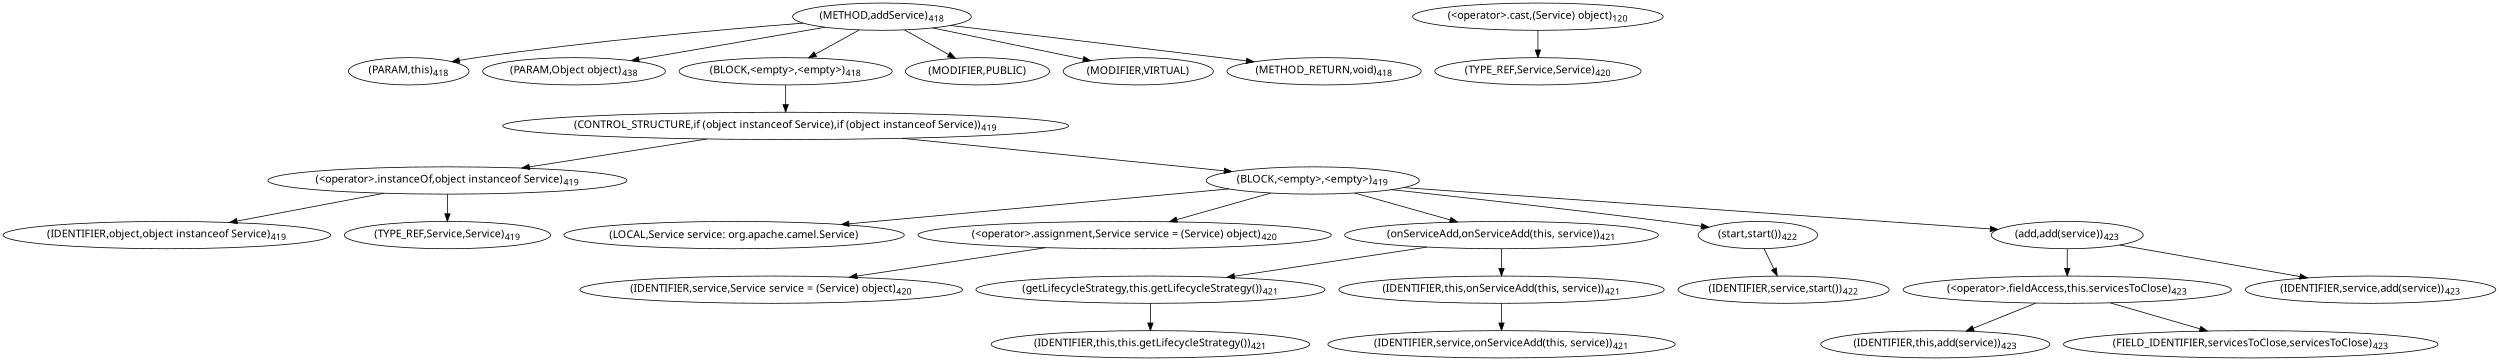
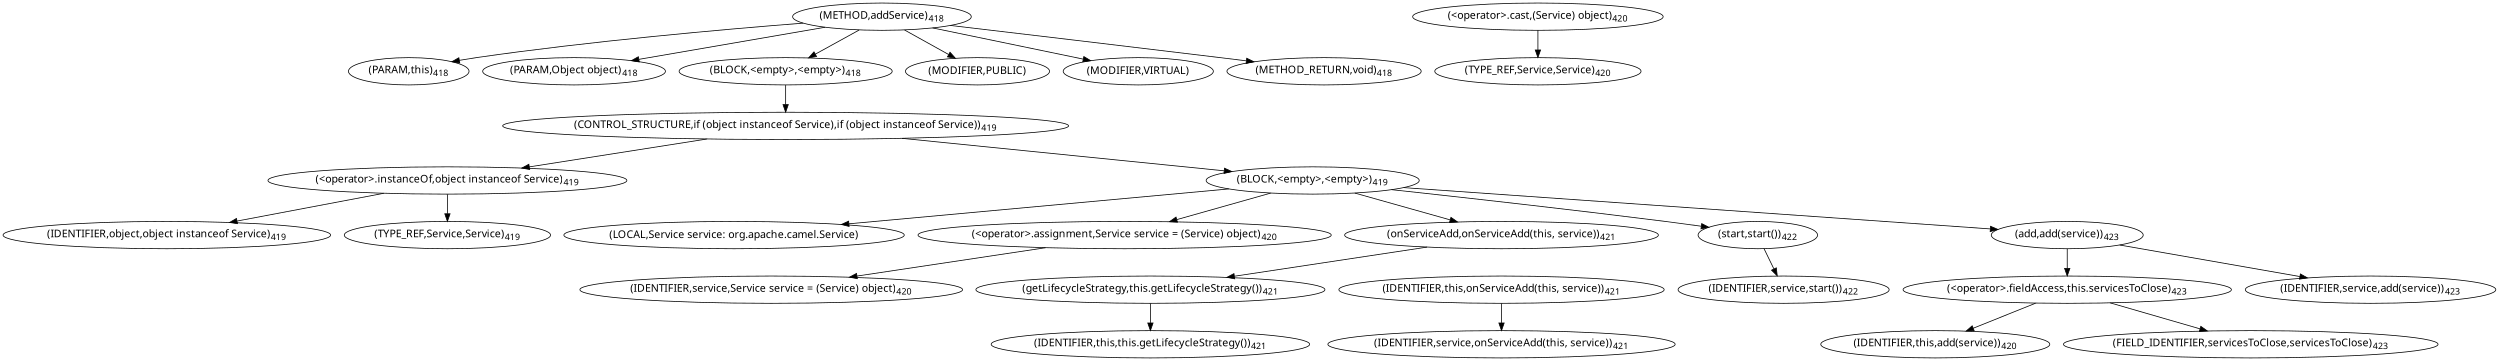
(1620, 16) -> (1620, 16)
(630, 70) -> (630, 70)
(1502, 259) -> none
(2009, 343) -> (2009, 343)
